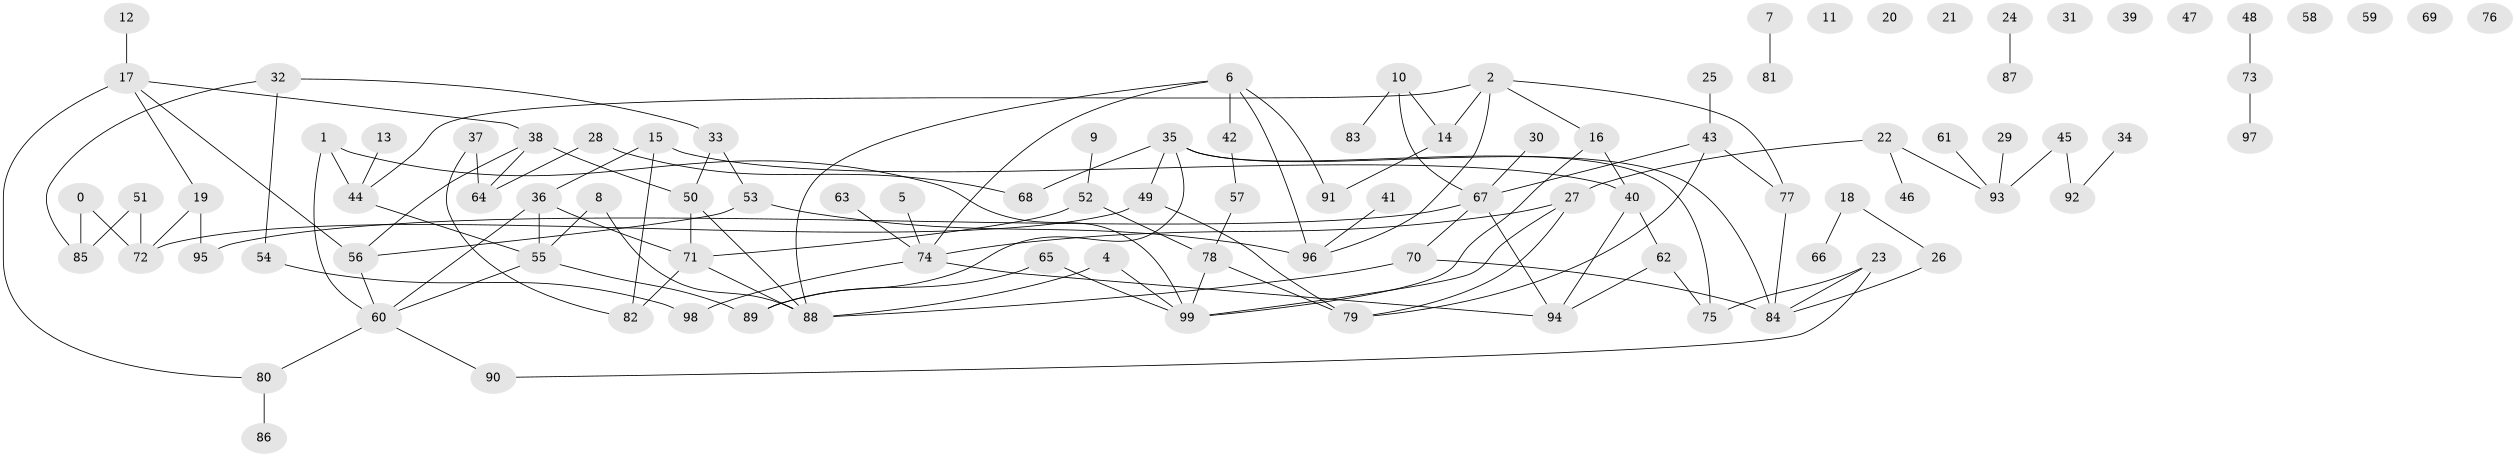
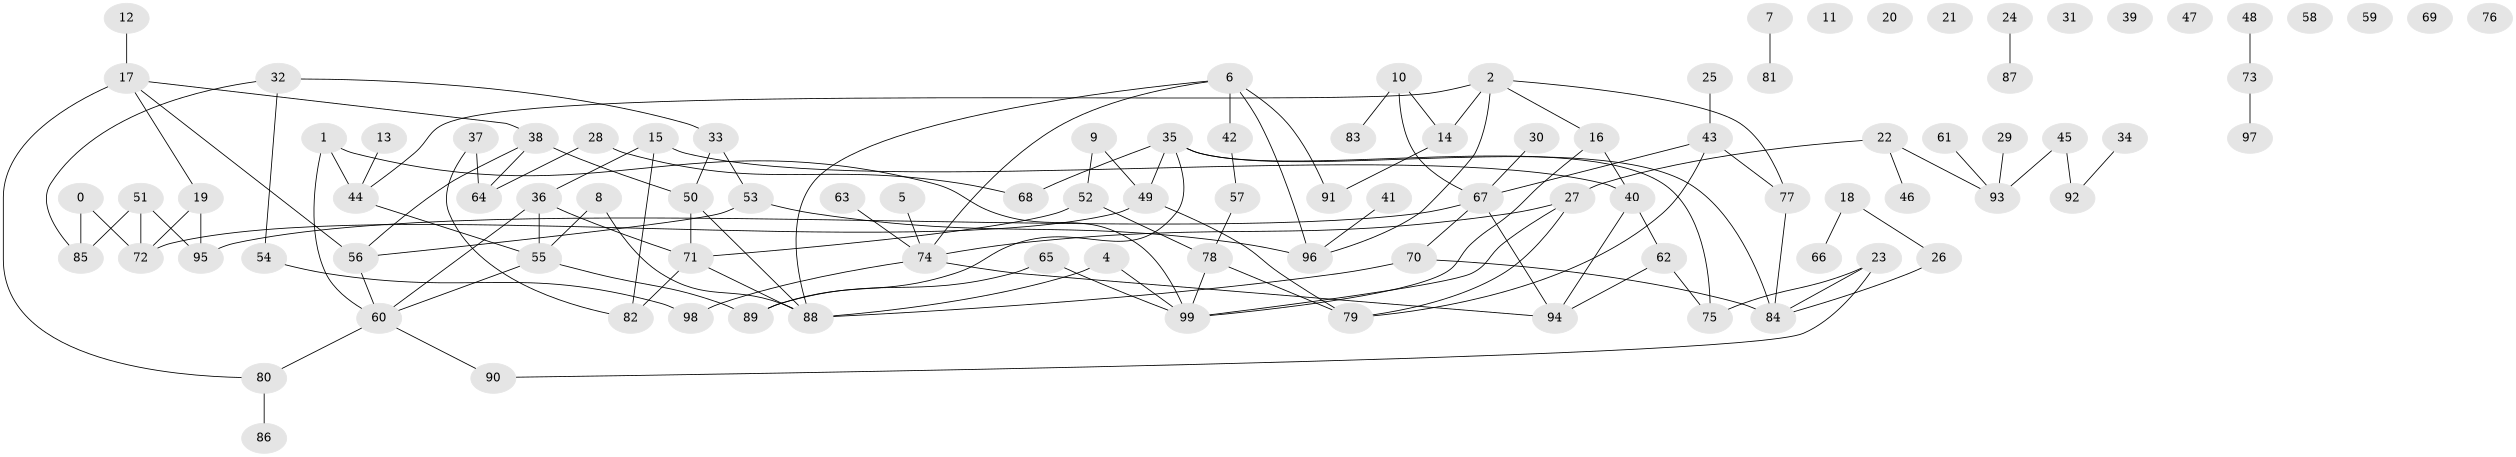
none -> (1125, 174)
none -> (167, 225)
